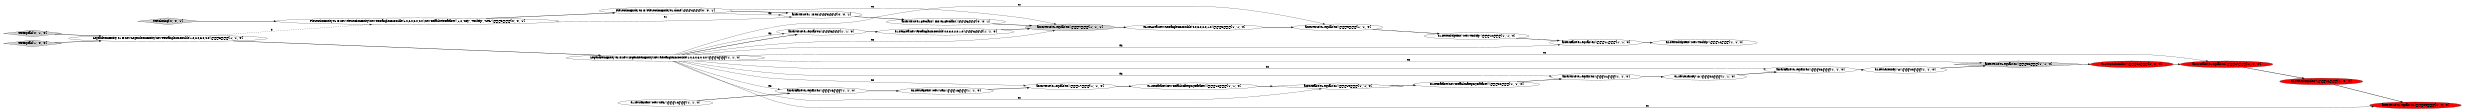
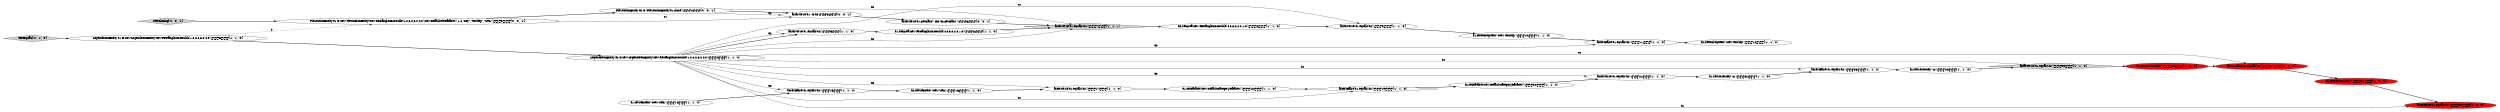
(1070, 27) -> (1088, 27)
(33, 43) -> none
